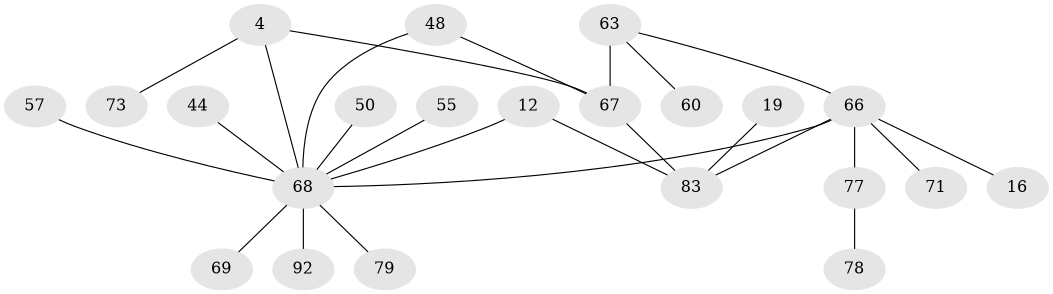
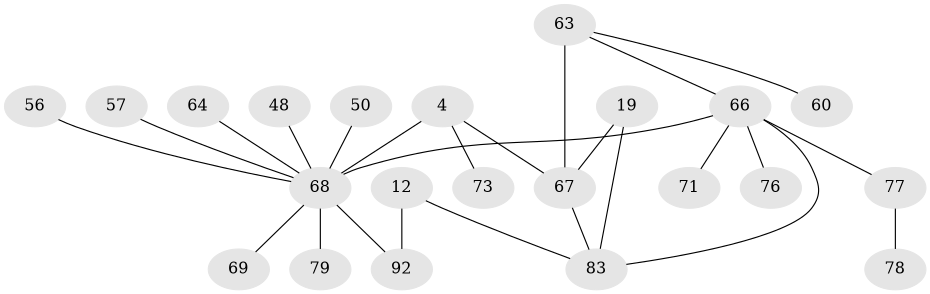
(523, 65) -> (596, 147)
(198, 106) -> (198, 106)
(447, 106) -> (35, 106)
(419, 152) -> (402, 229)
(1018, 188) -> (771, 188)
